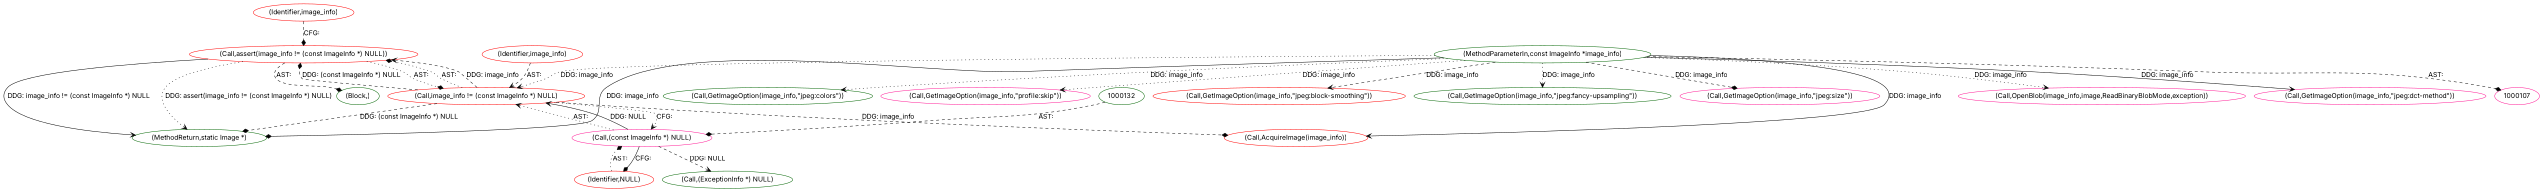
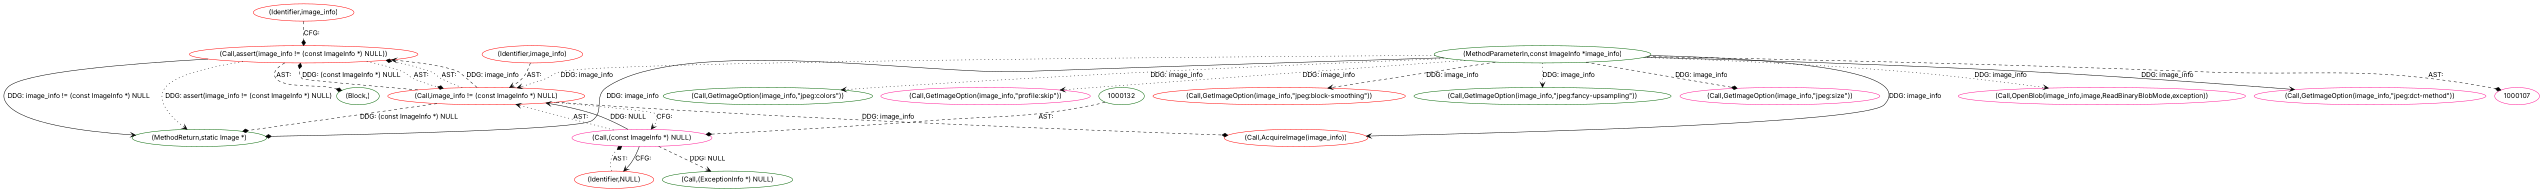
(634, 157) -> (634, 158)
